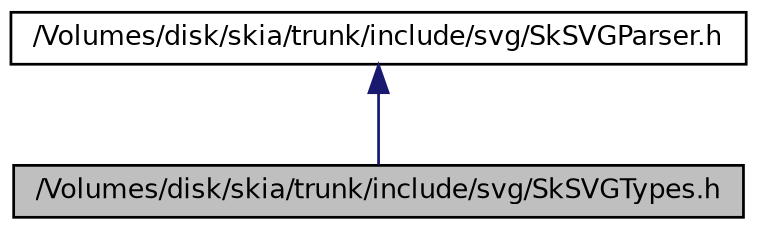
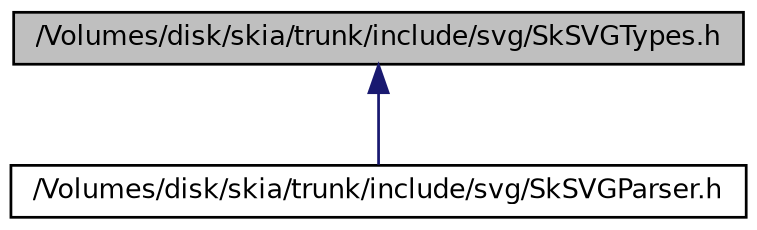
(379, 129) -> (379, 129)
